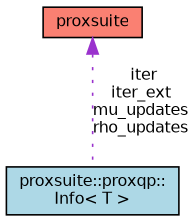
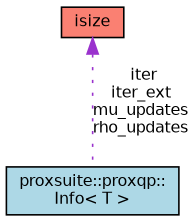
(93, 22) -> (93, 22)
